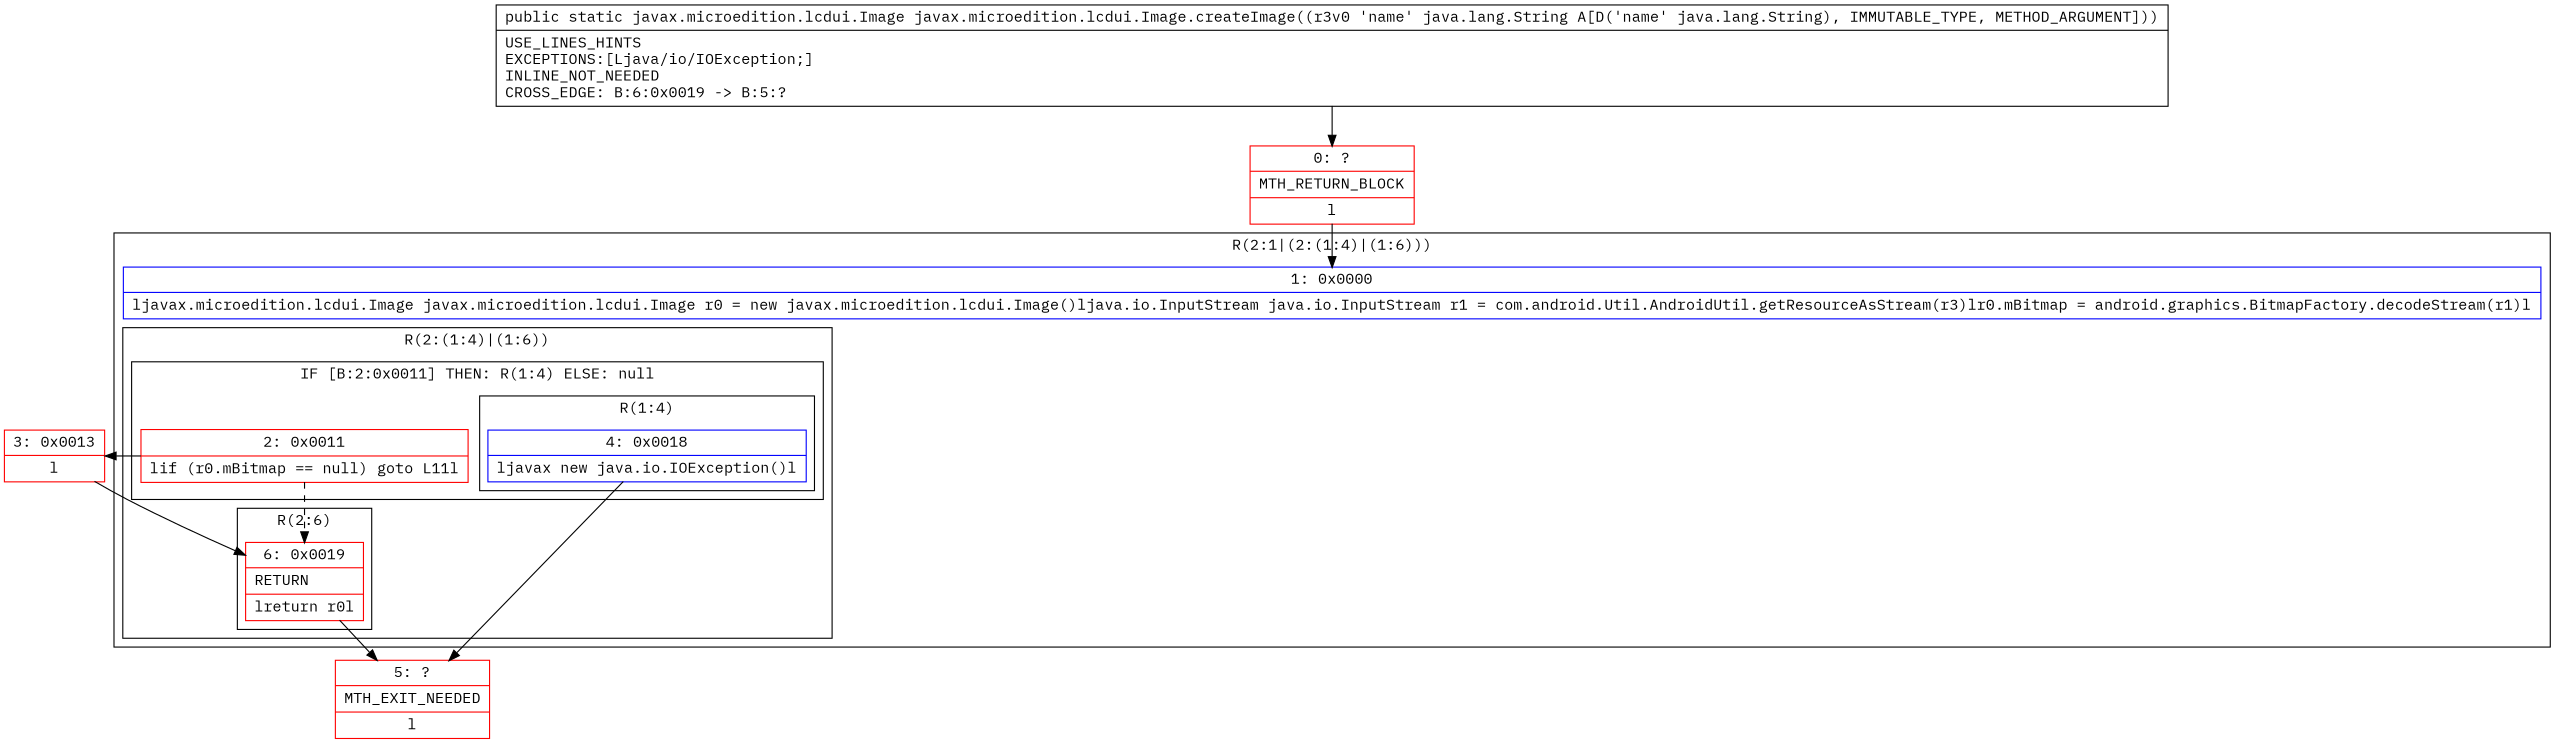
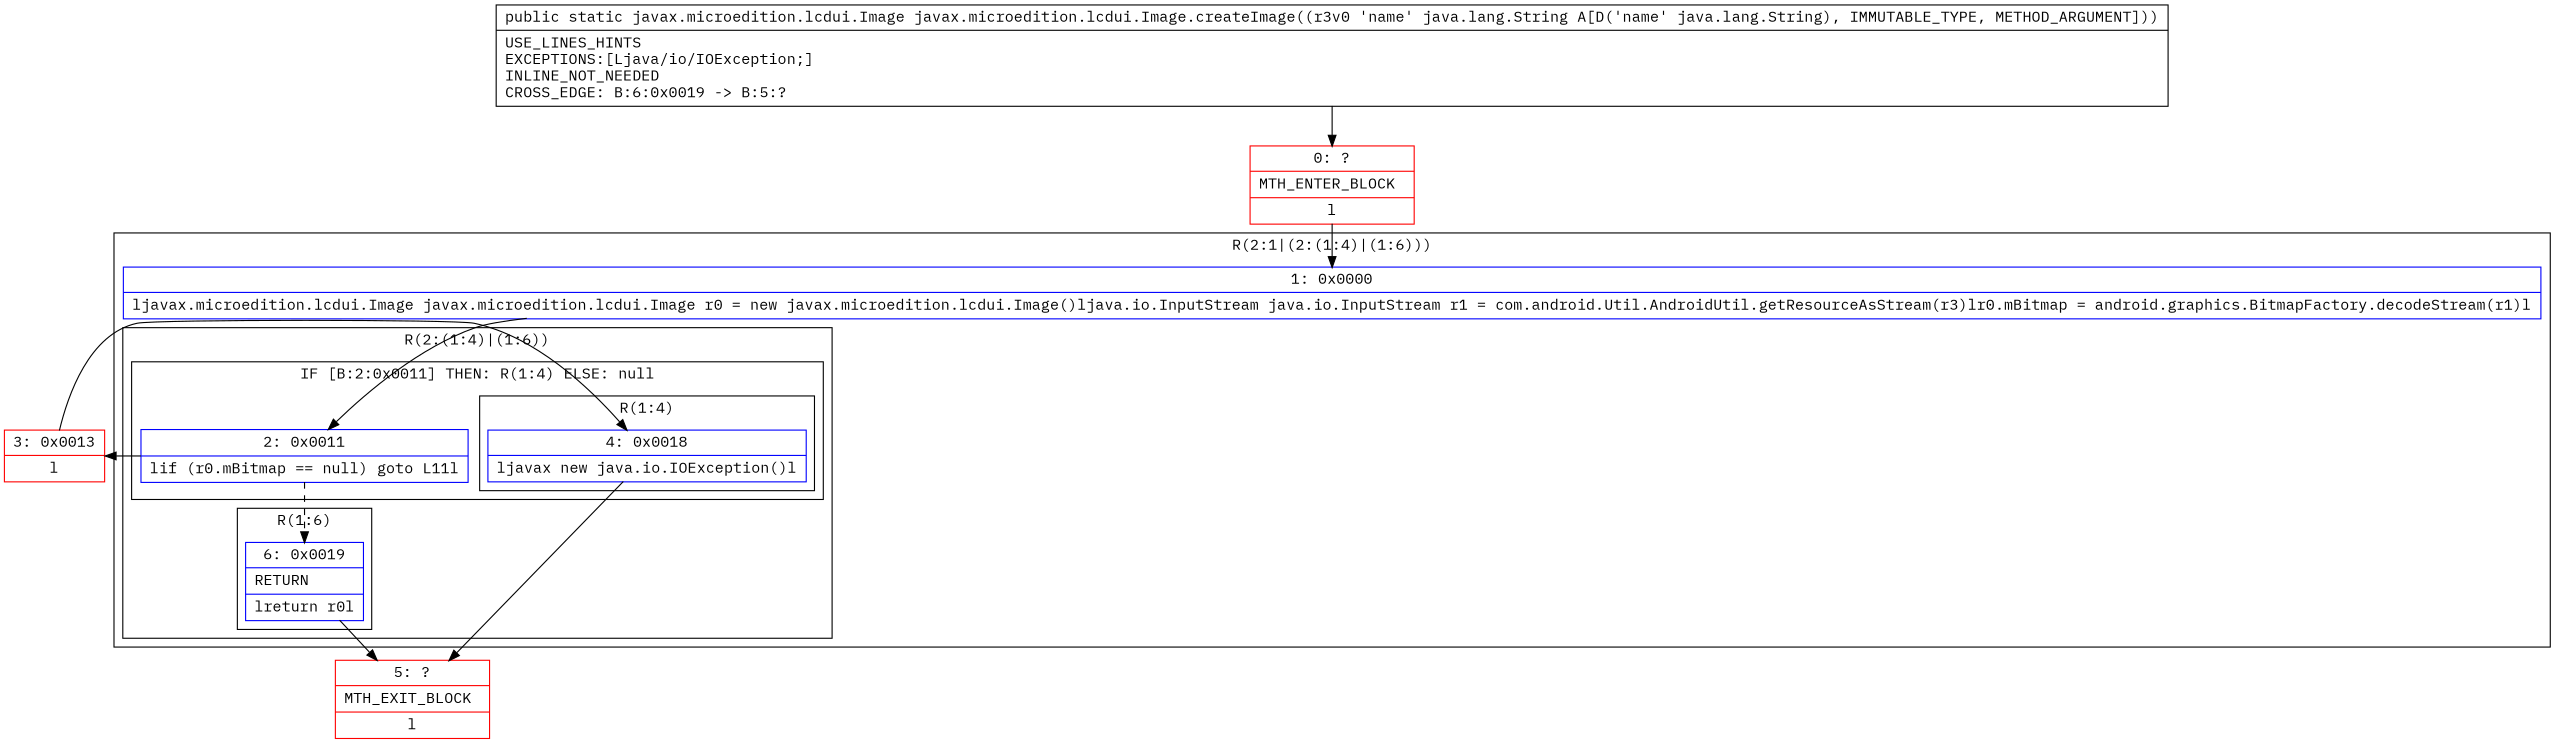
(1332, 184) -> (1327, 184)
none -> (423, 353)
(305, 456) -> (305, 456)
(164, 518) -> (325, 320)
(305, 521) -> (305, 521)
(305, 582) -> (305, 582)
(412, 698) -> (408, 698)
